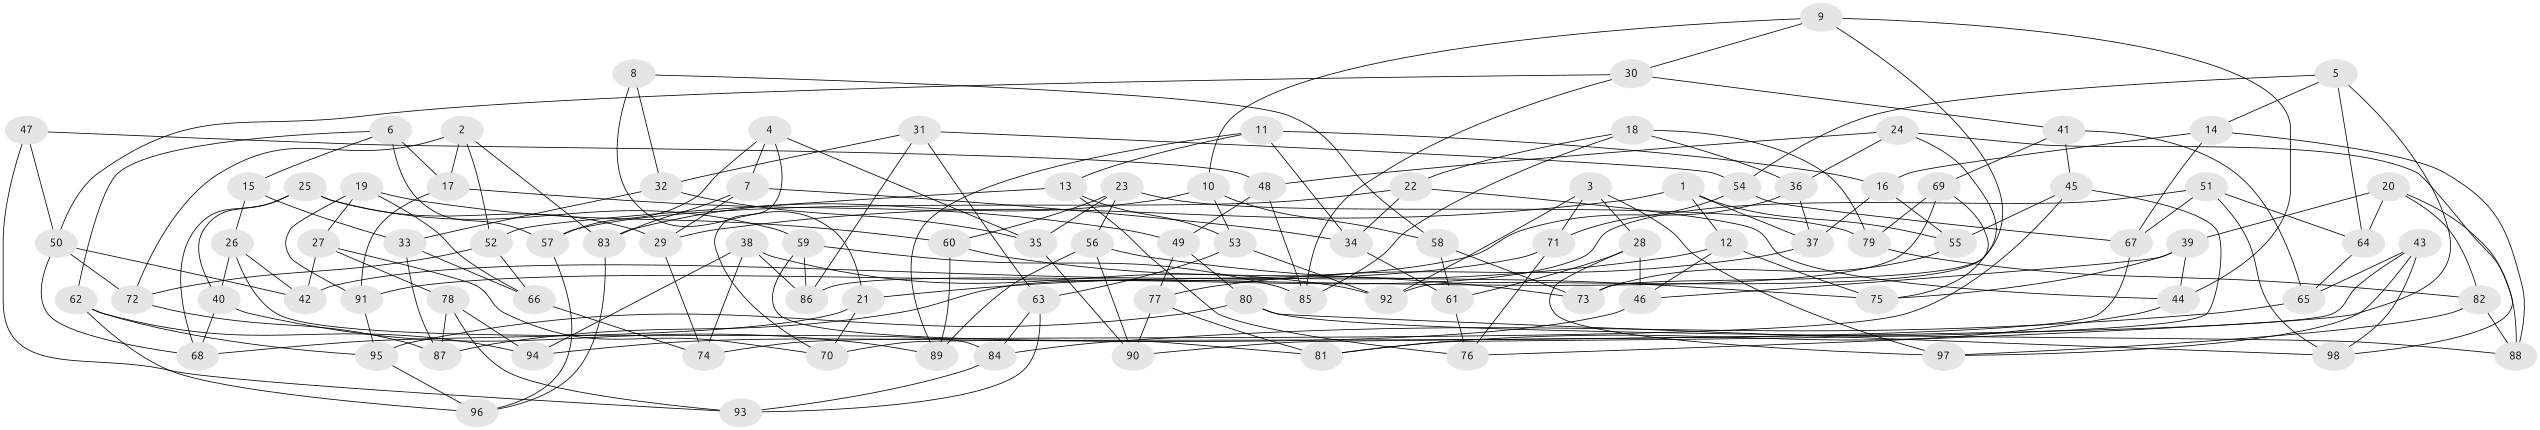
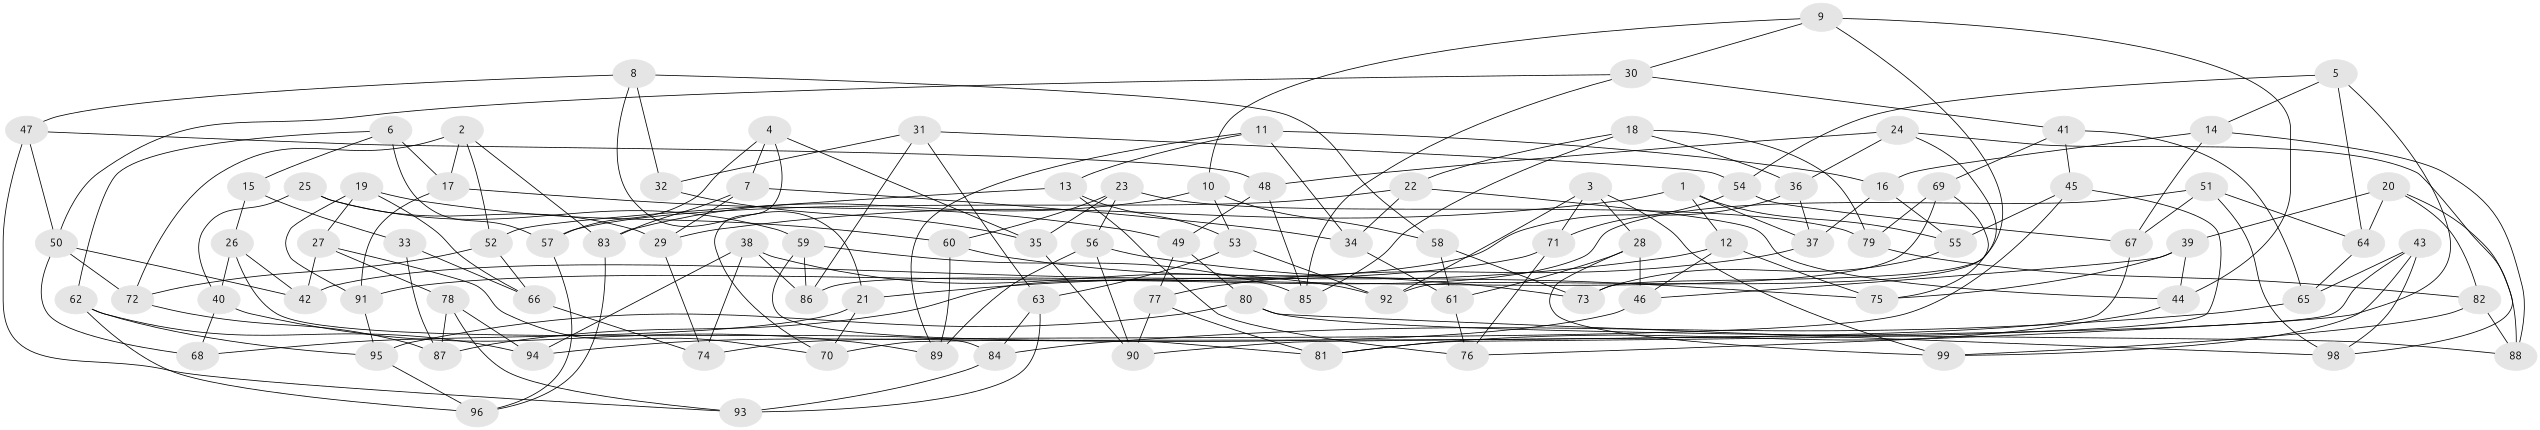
none -> (327, 88)
(555, 210) -> none
(191, 236) -> none
(1944, 356) -> (1944, 356)
